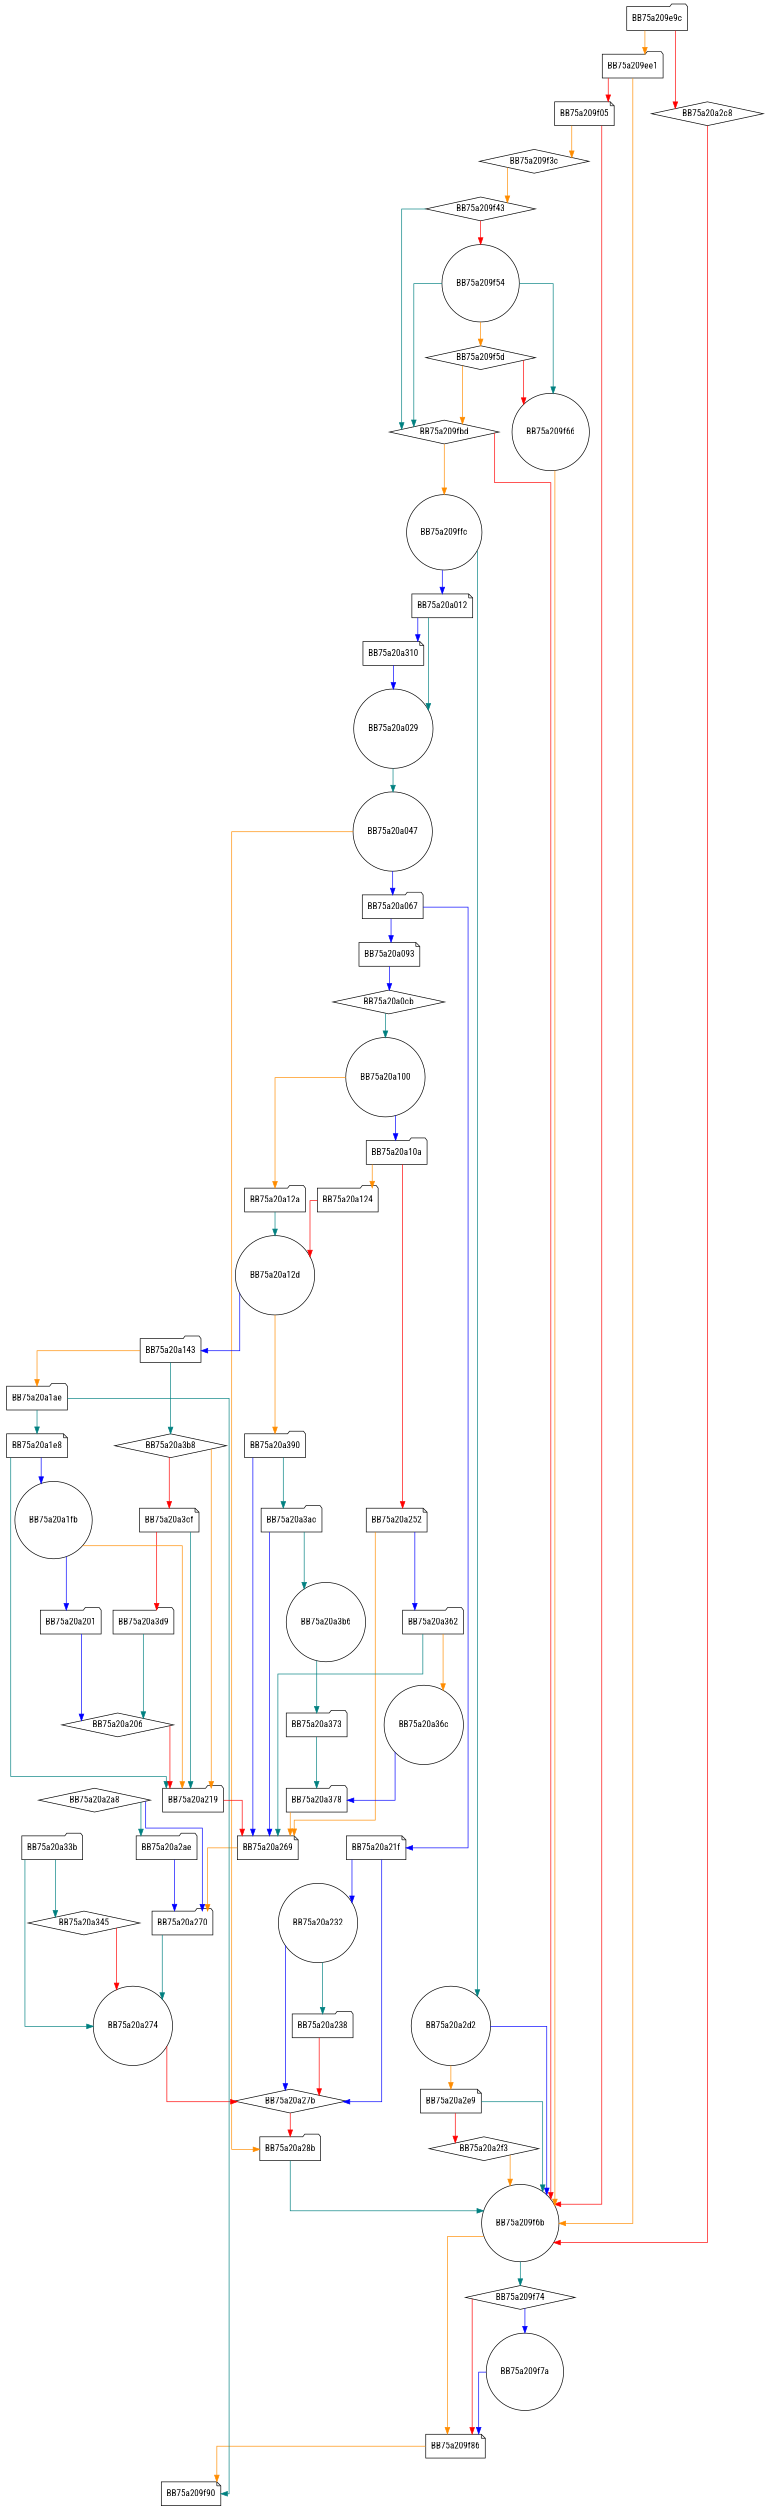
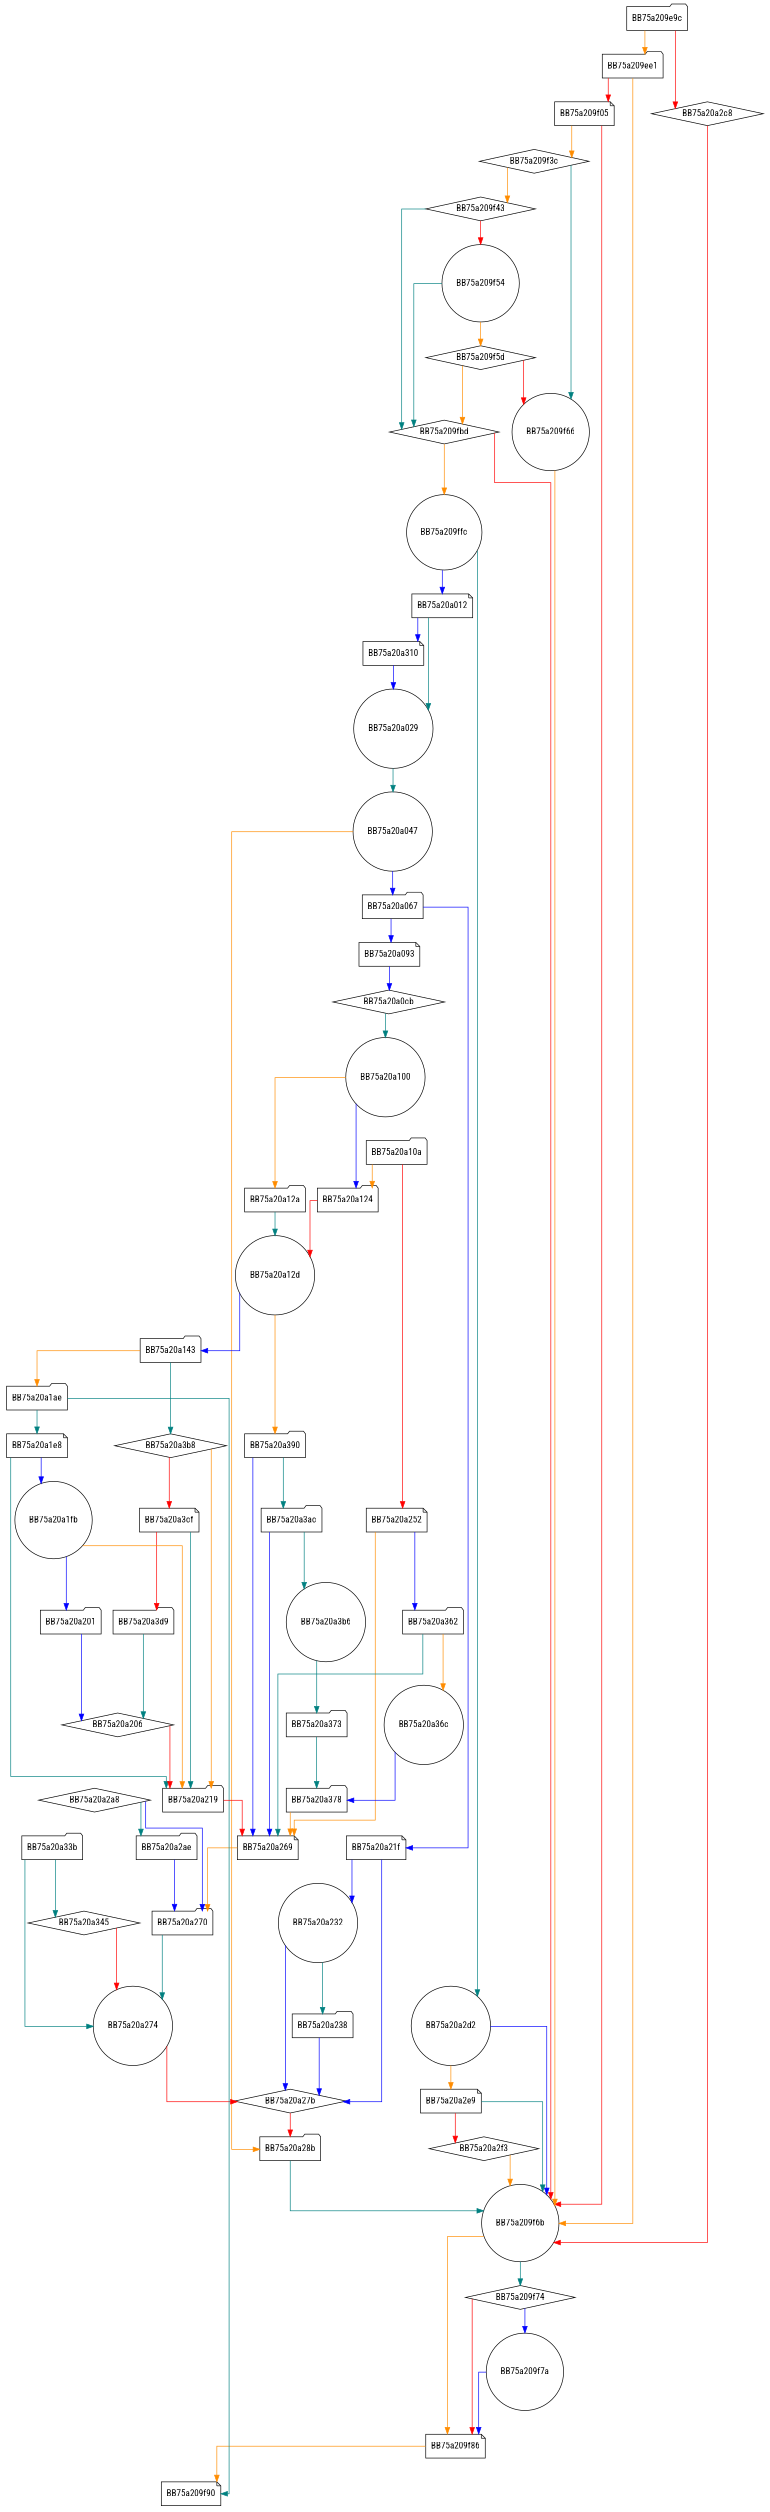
(553, 318) -> (571, 279)
(396, 1125) -> (356, 1143)
(319, 2063) -> (319, 2063)
